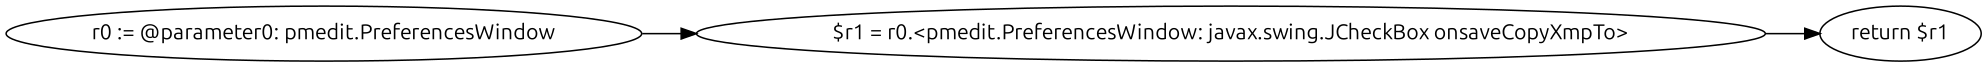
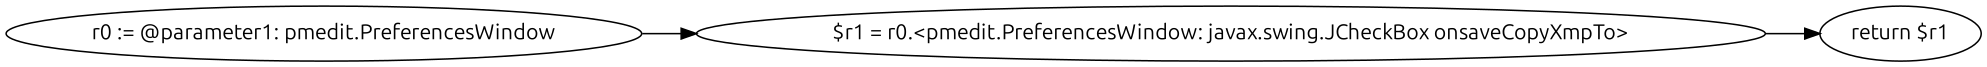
(324, 34) -> (324, 34)
